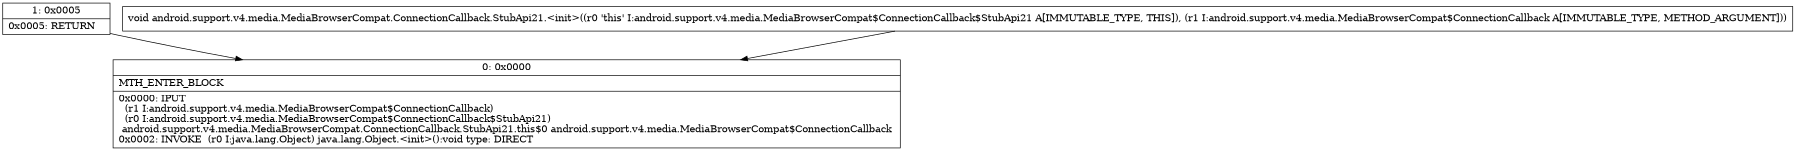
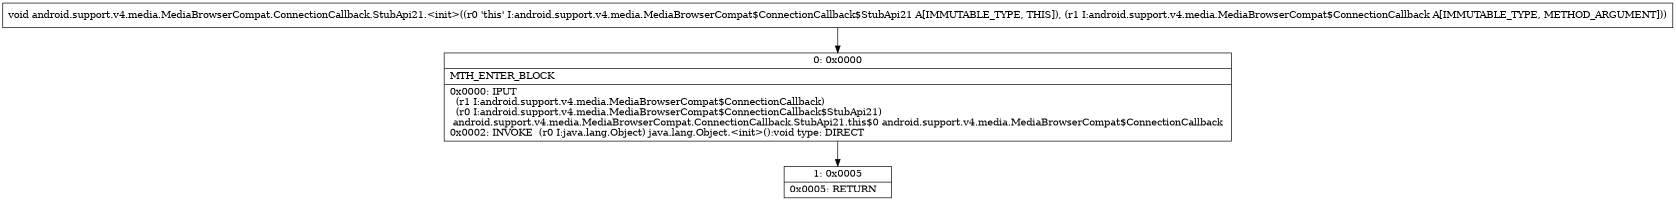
(173, 46) -> (838, 150)
